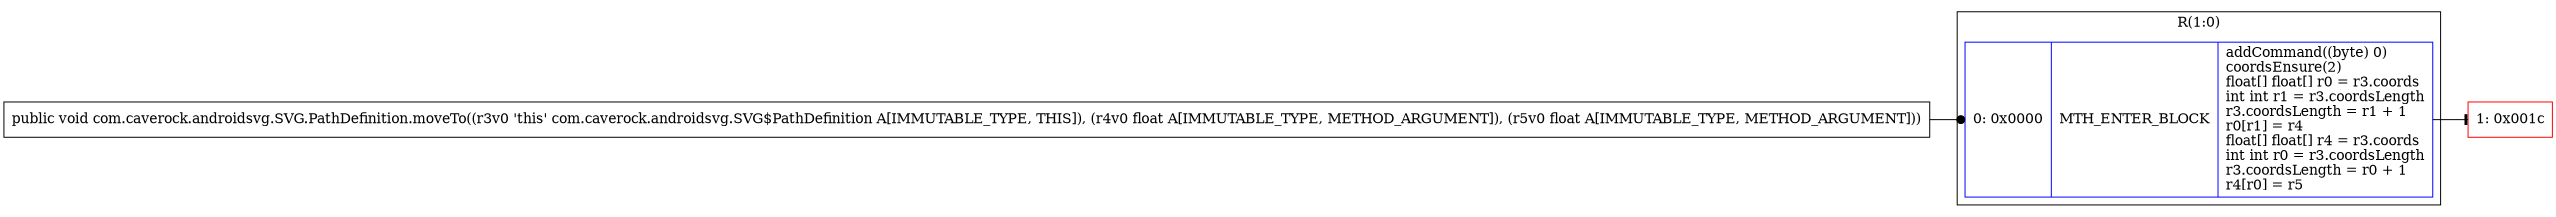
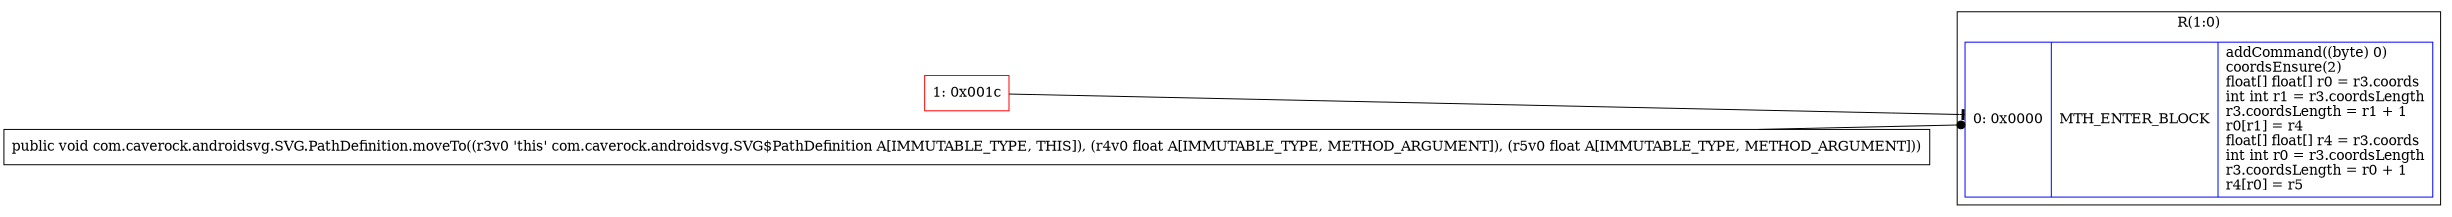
(2448, 120) -> (1484, 104)
